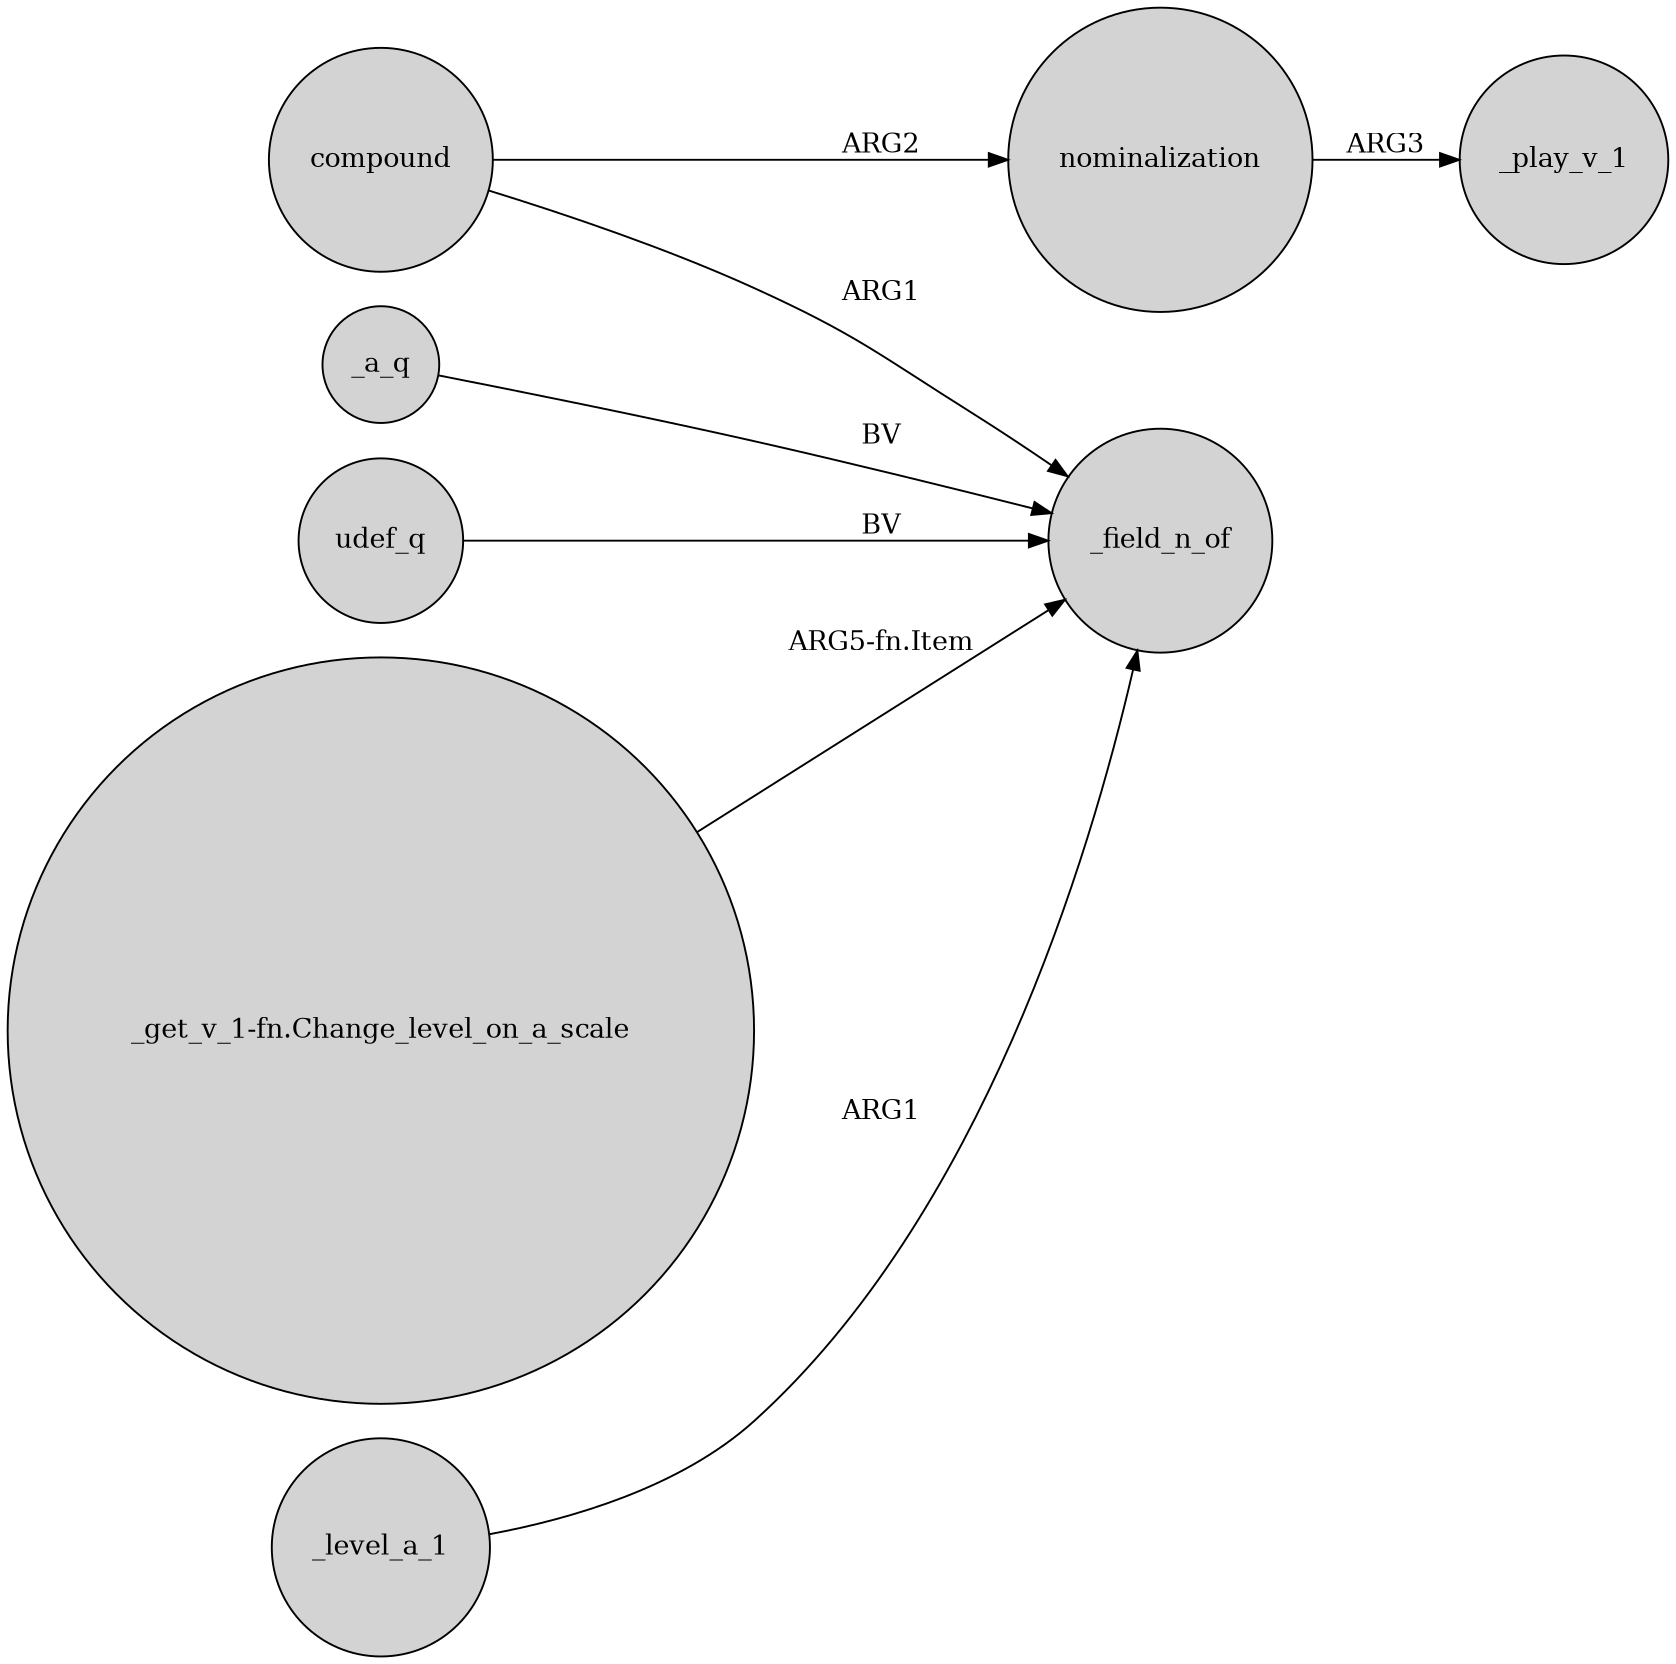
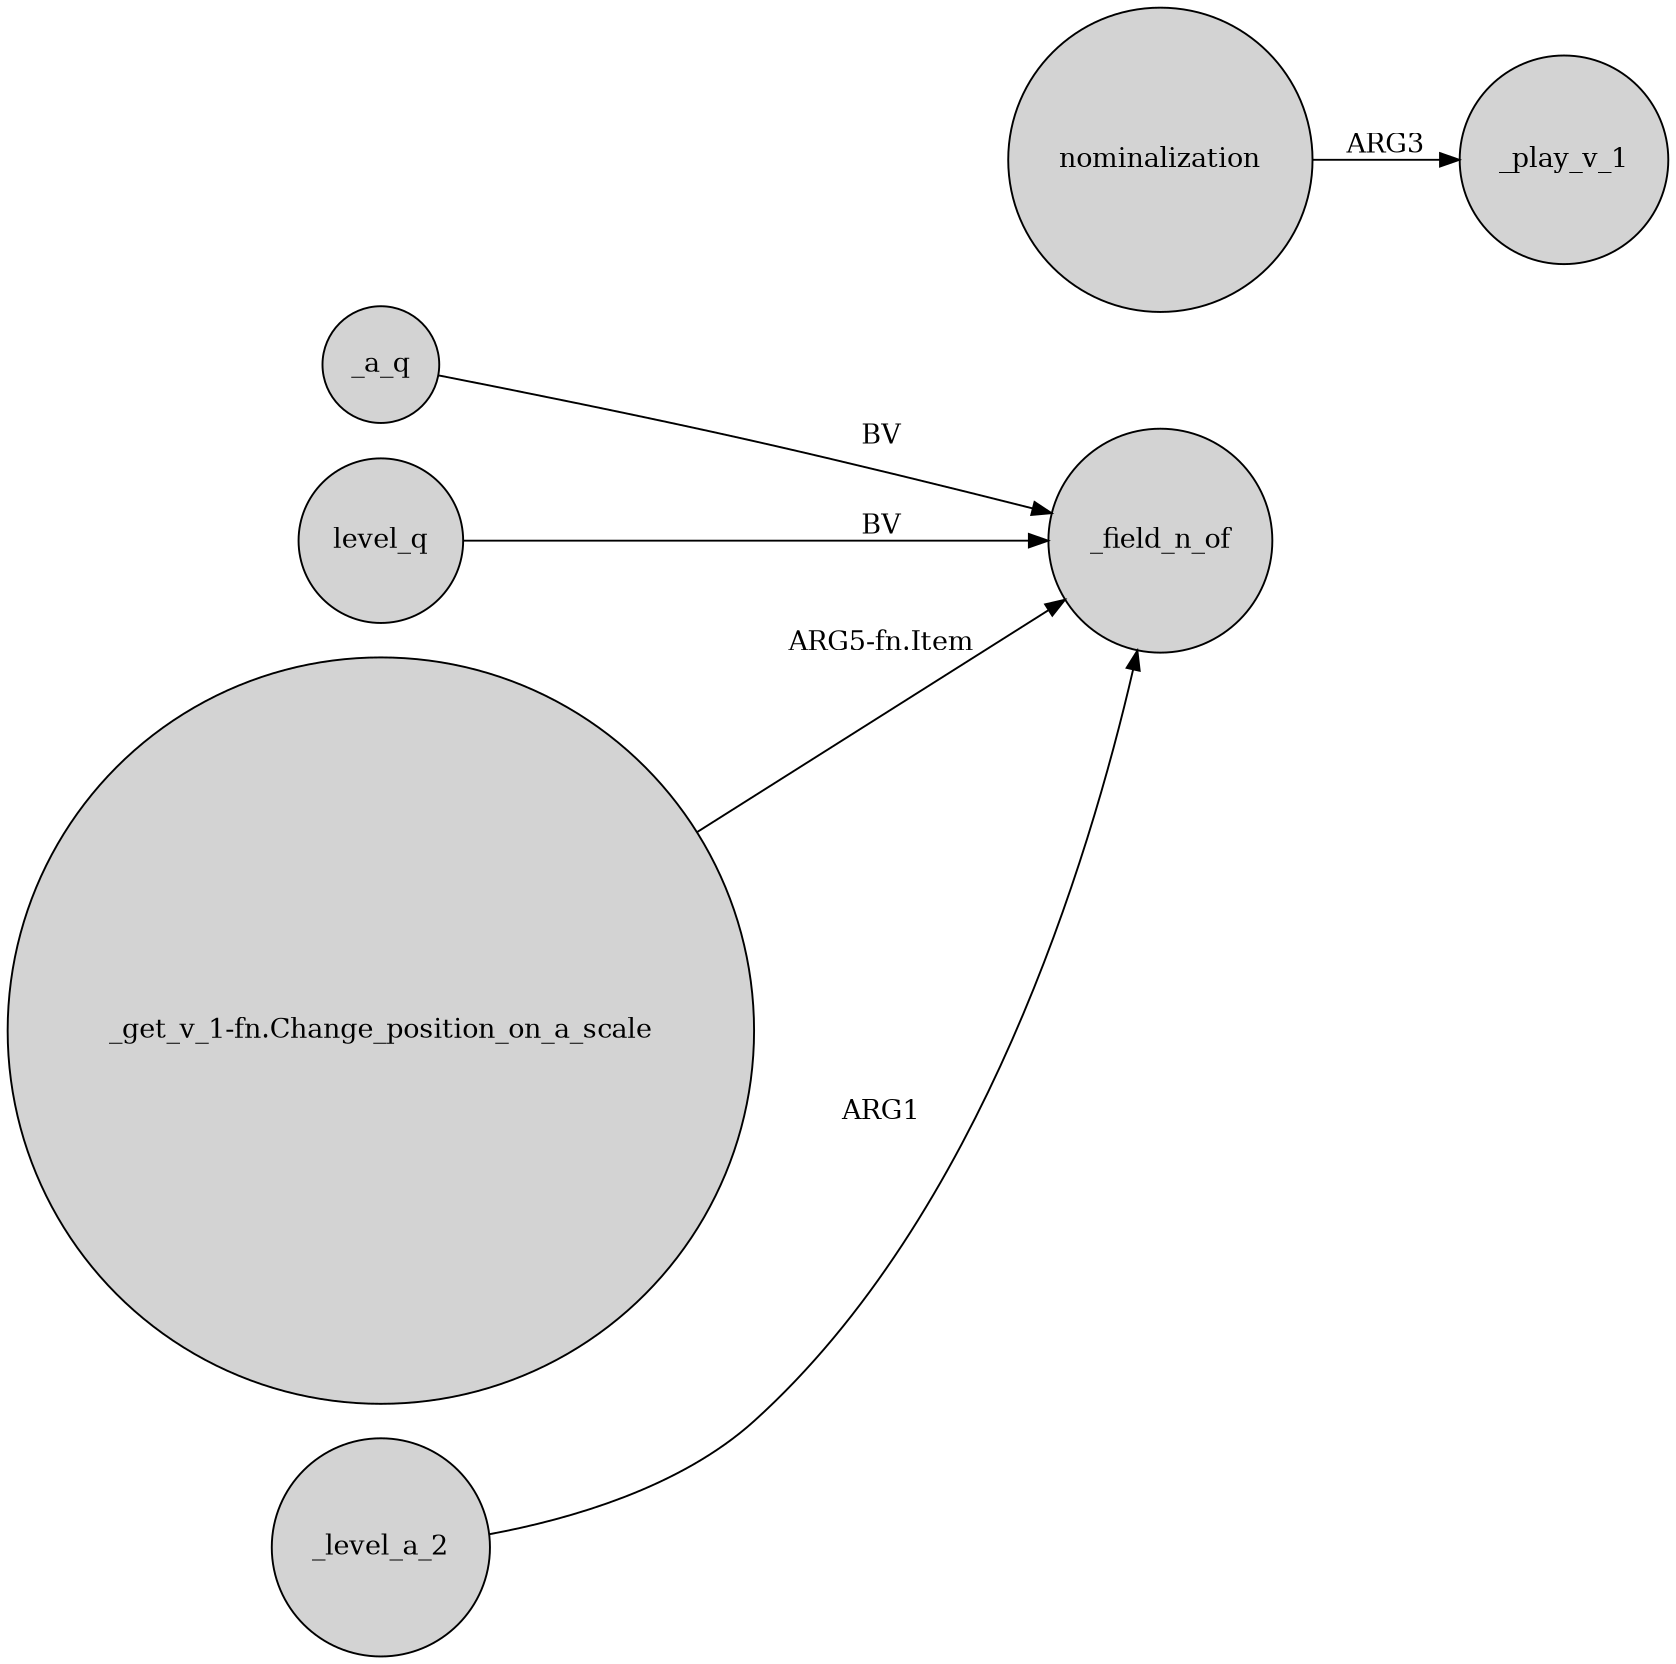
(381, 160) -> none
(381, 541) -> (381, 541)
(381, 1031) -> (381, 1031)
(381, 1547) -> (381, 1547)
